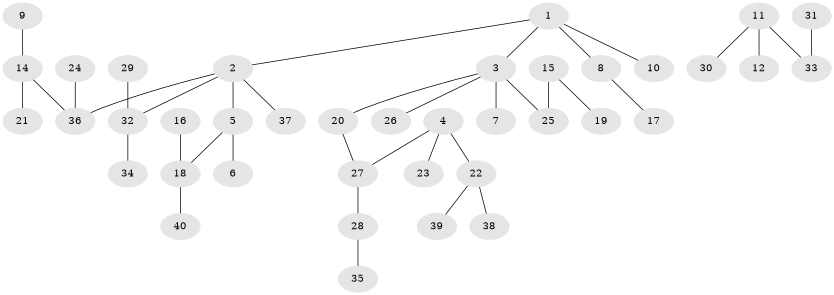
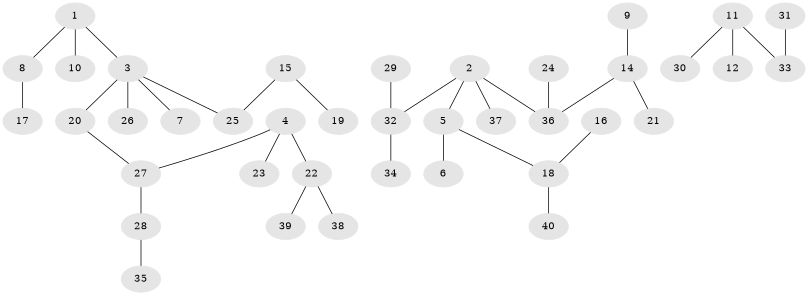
(391, 42) -> none
